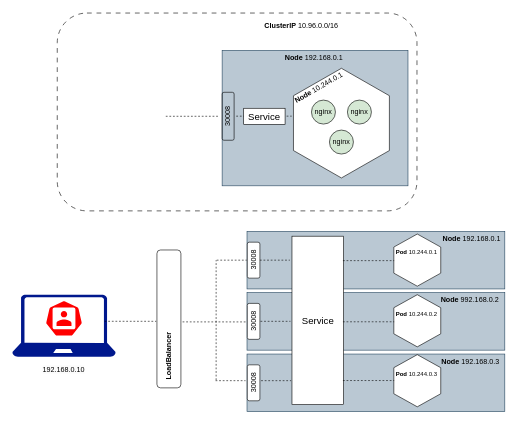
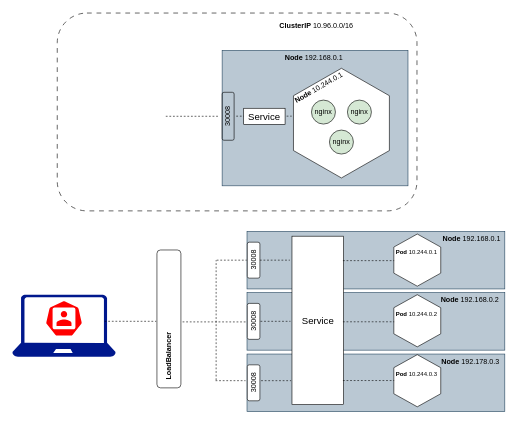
(303, 26) -> (318, 26)
(471, 300) -> (471, 300)
(472, 362) -> (472, 362)
(64, 370) -> none
